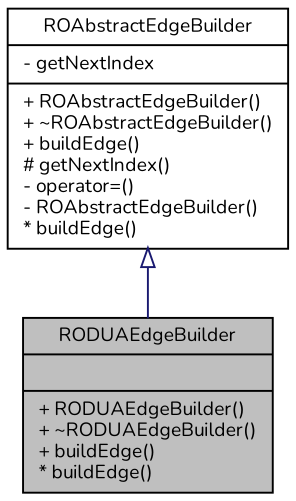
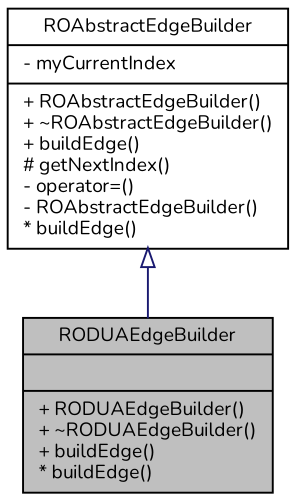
(89, 63) -> (100, 63)
